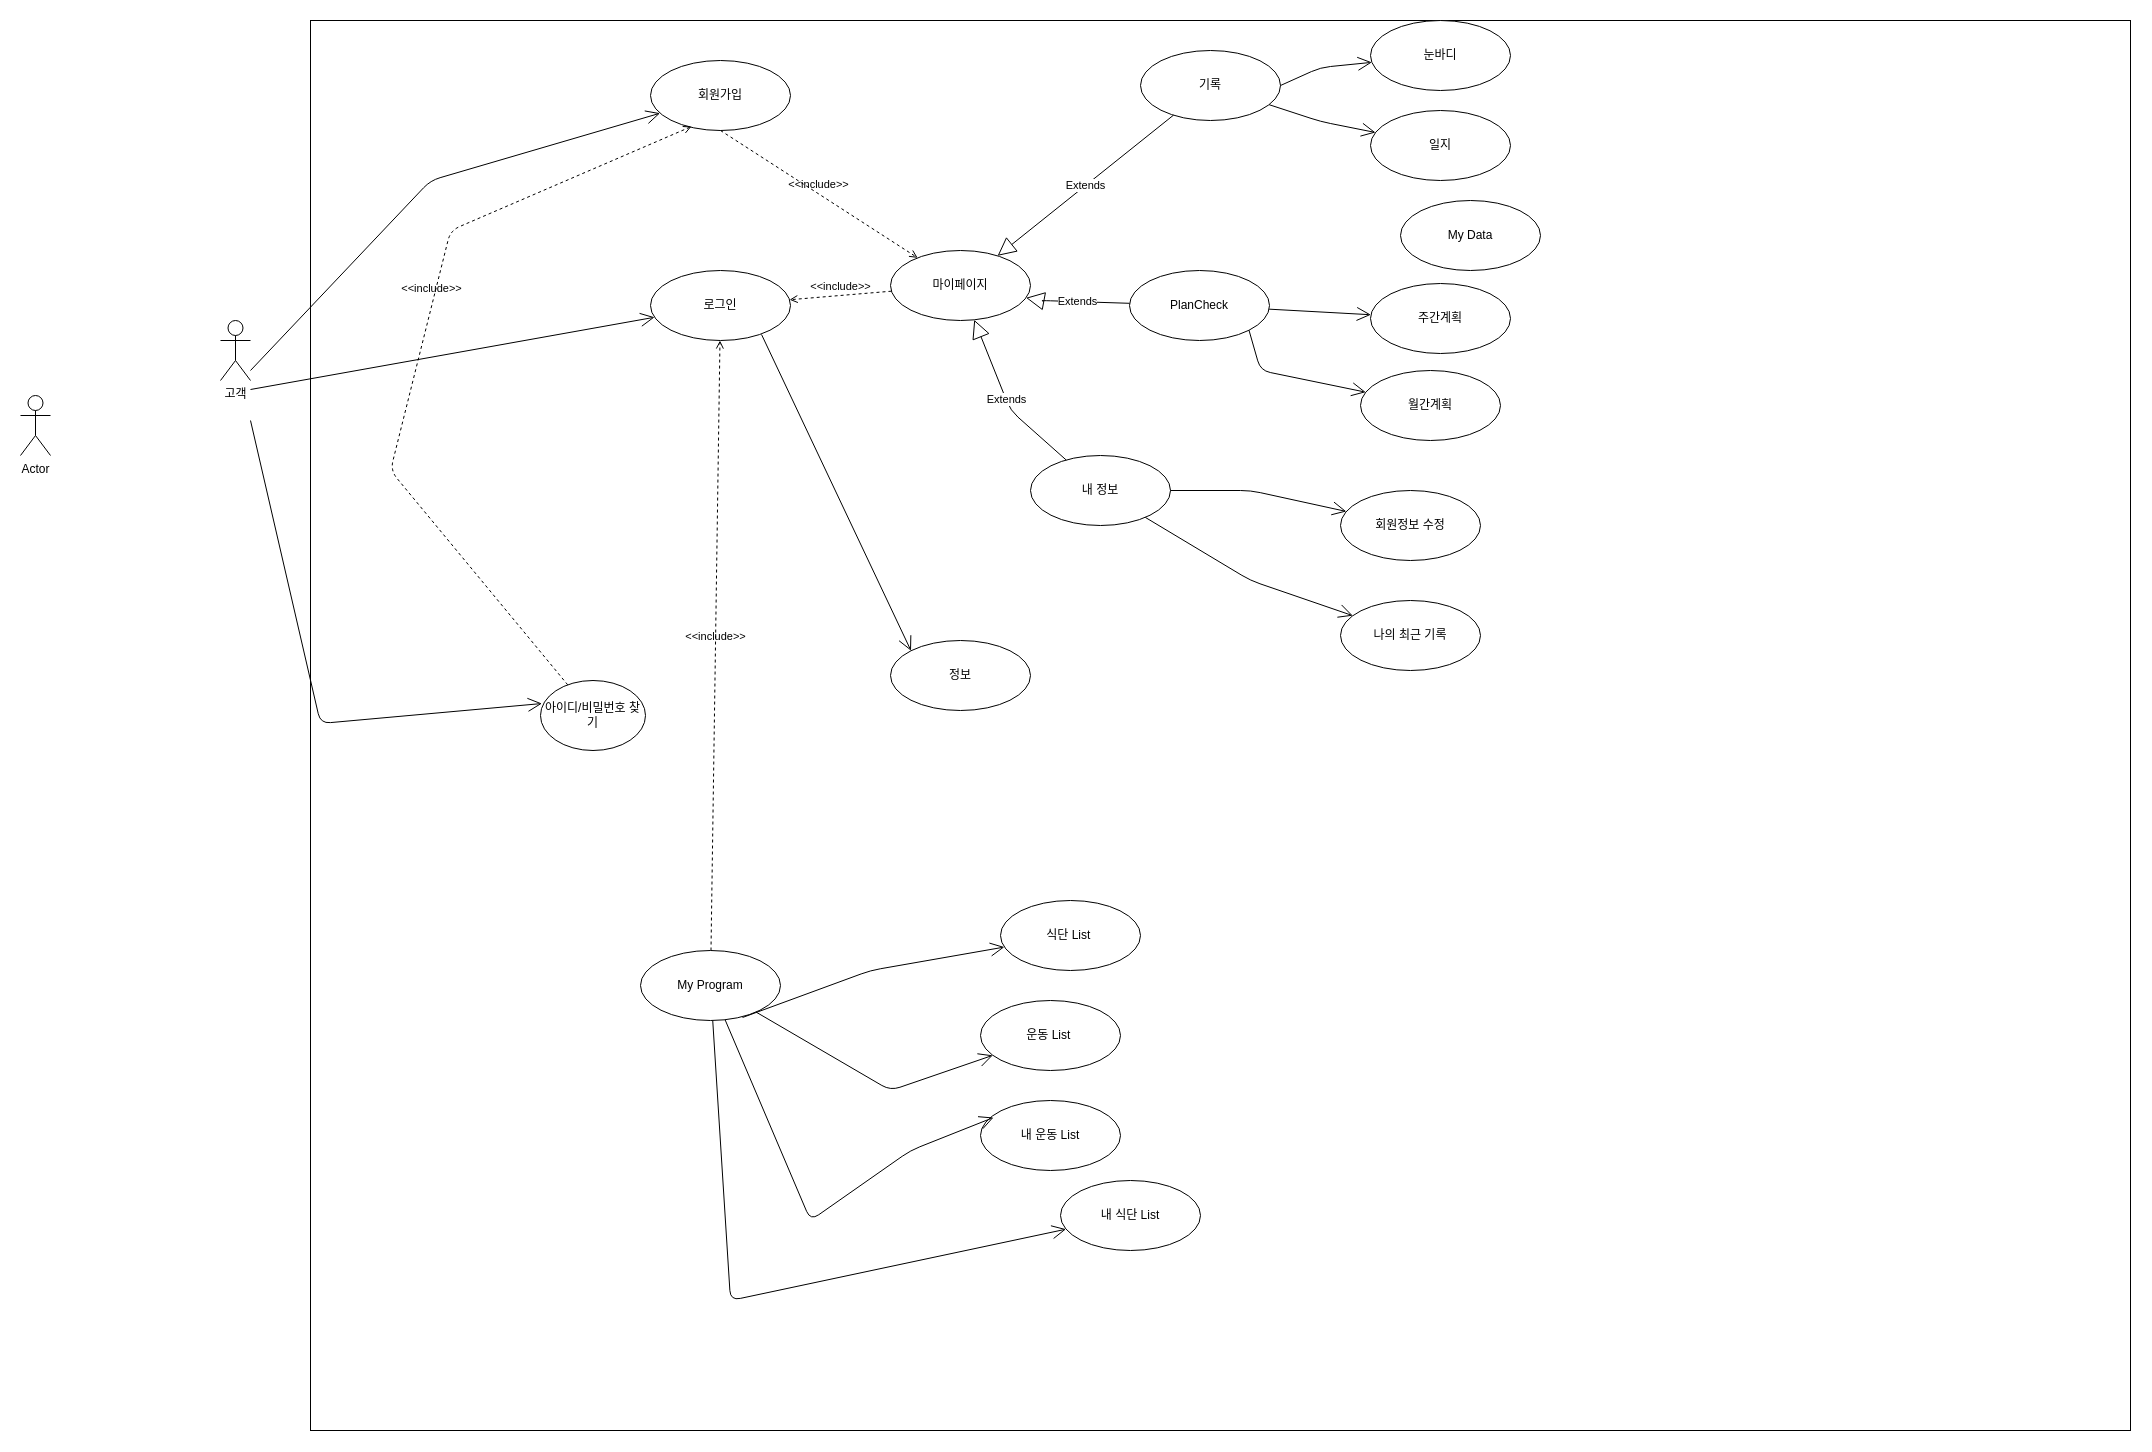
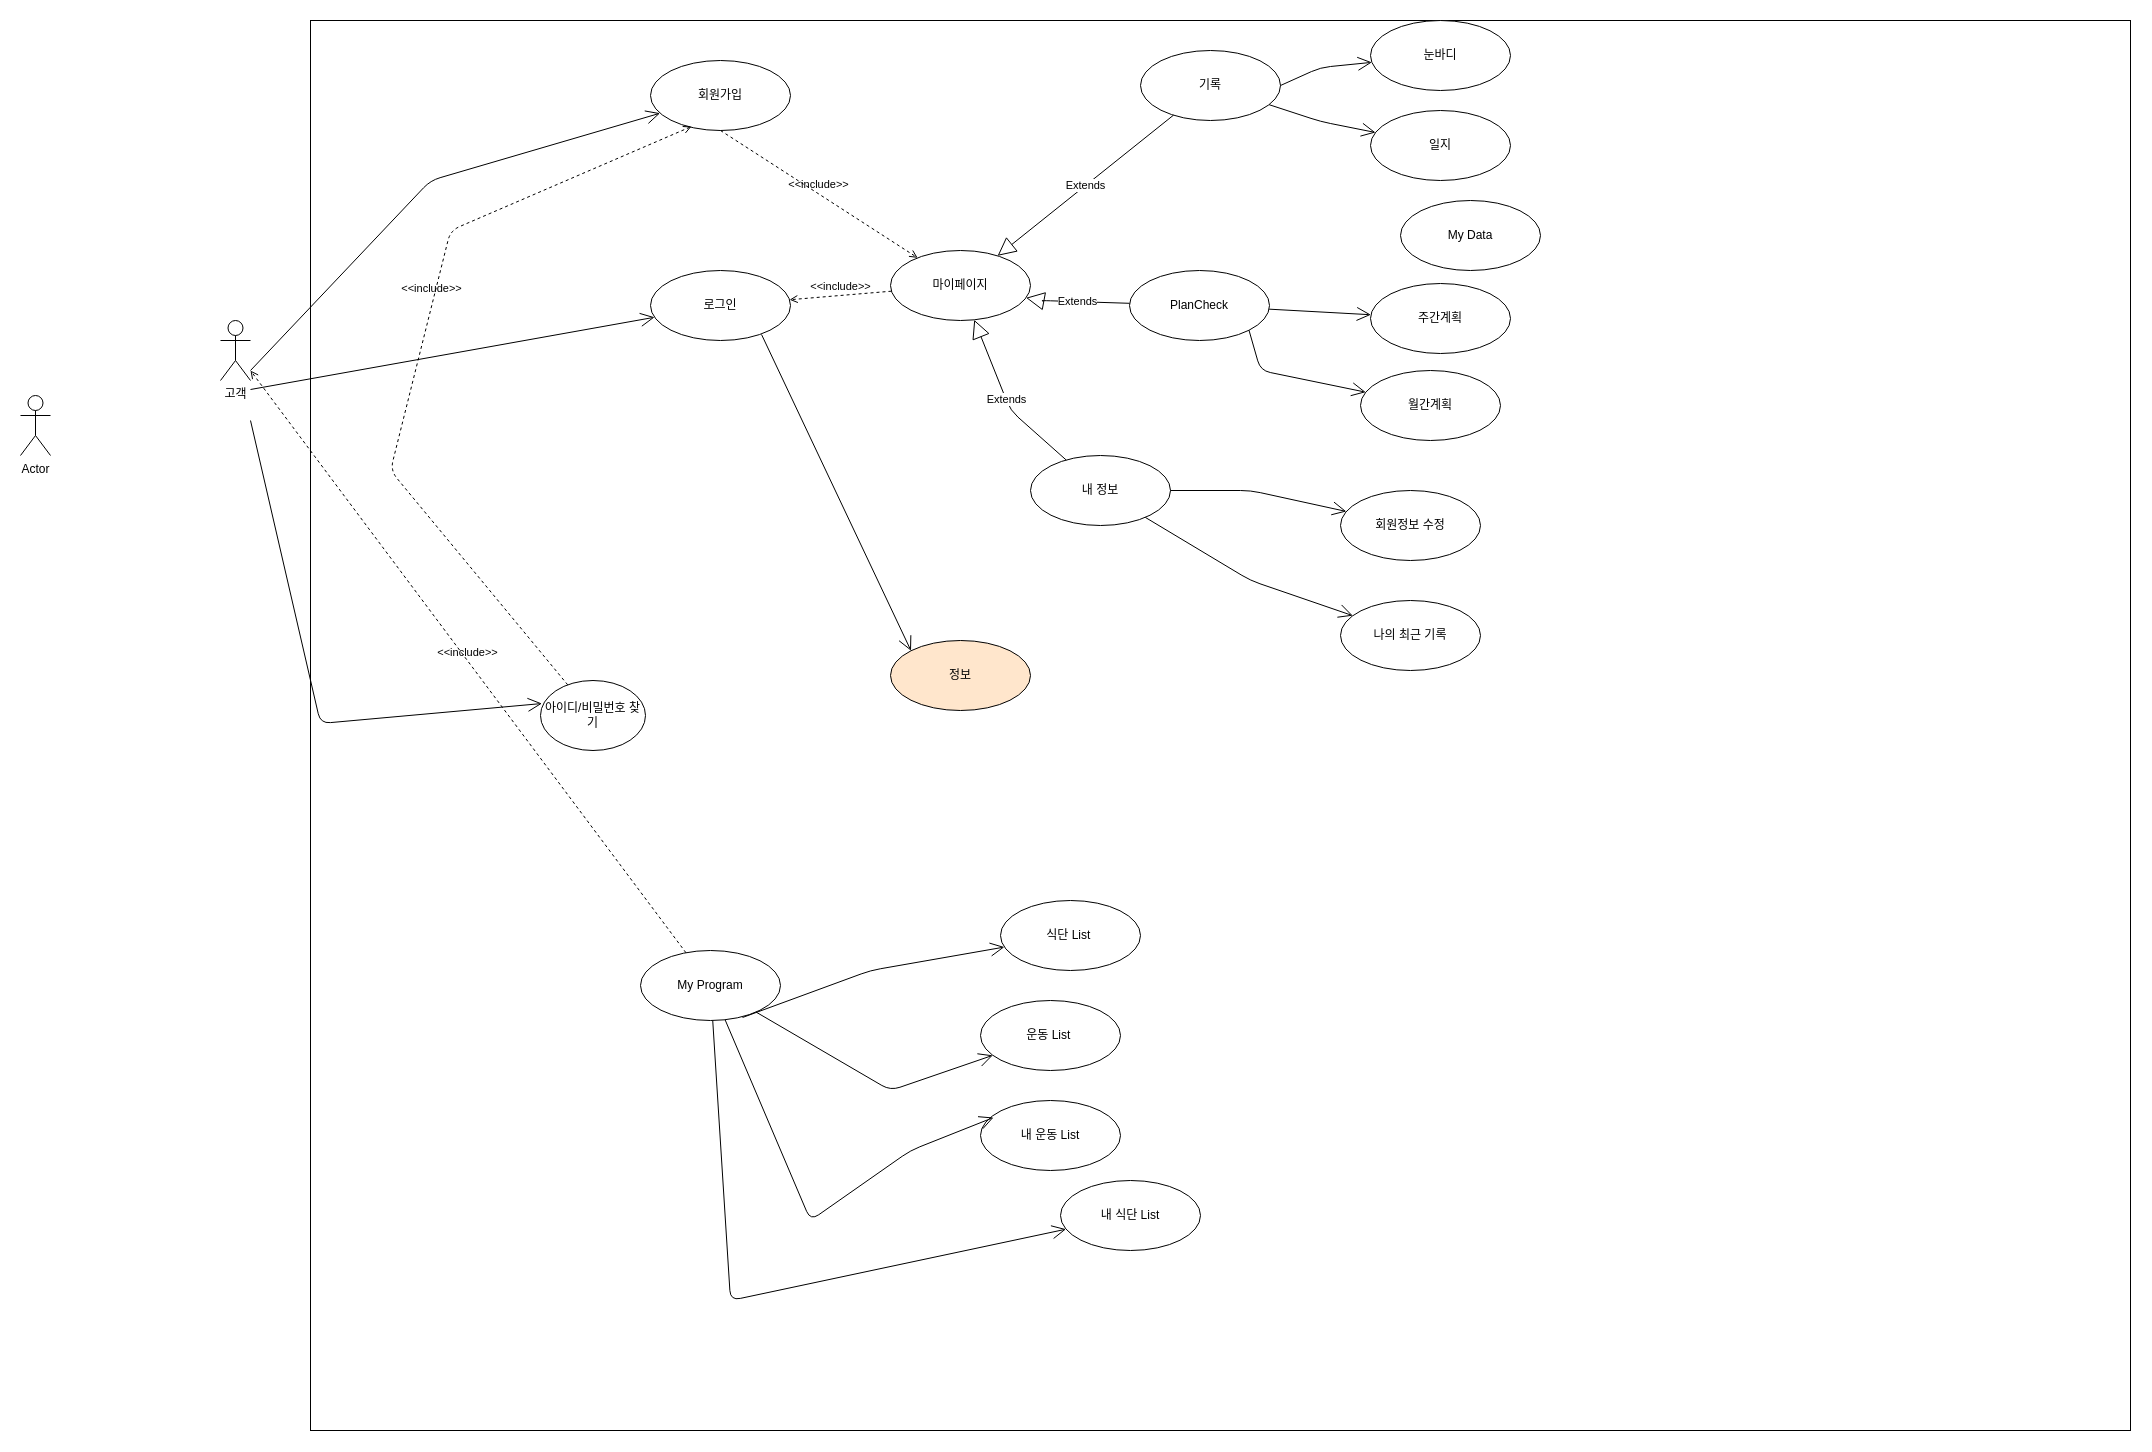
(715, 647) -> (469, 663)
(961, 676) -> (961, 676)
